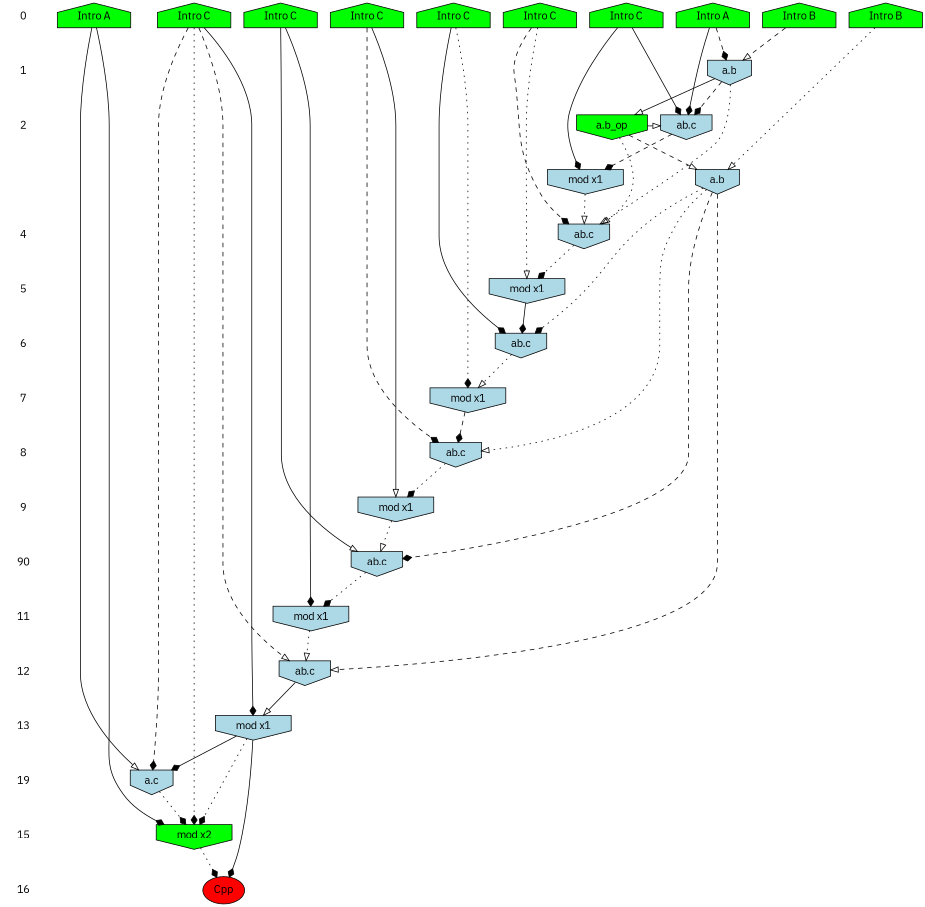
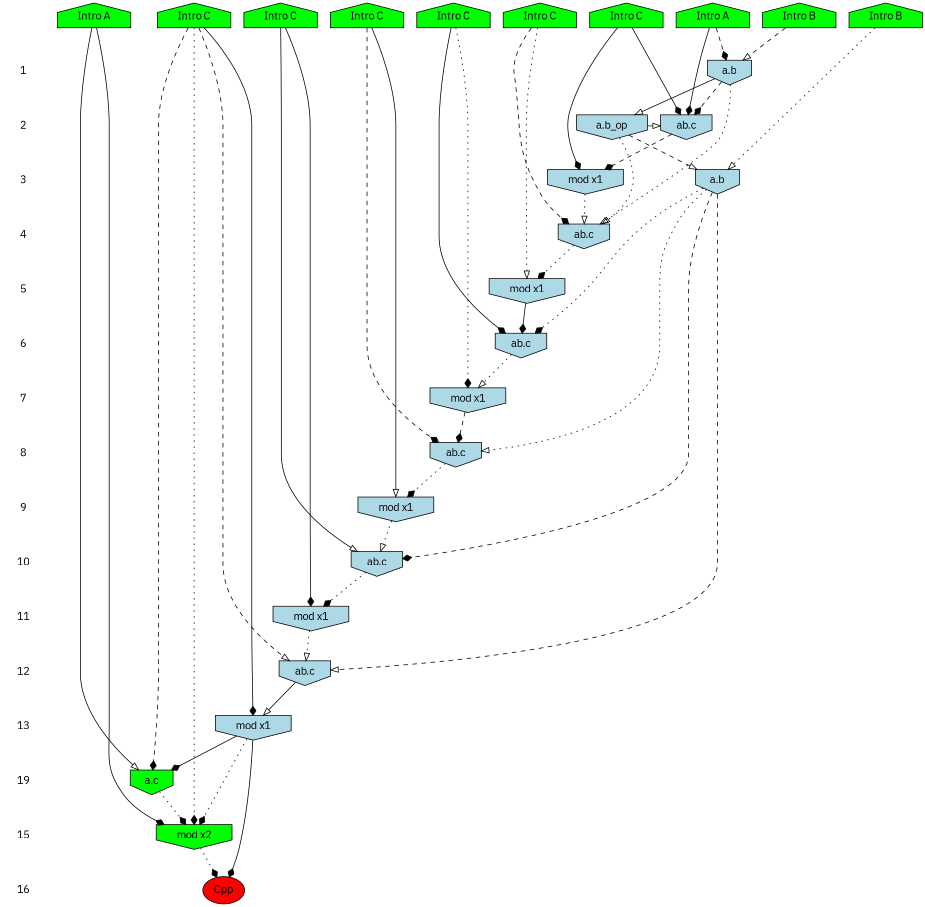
(24, 17) -> none
(612, 126) -> (612, 126)
none -> (24, 180)
(24, 563) -> (24, 563)
(152, 781) -> (152, 781)
